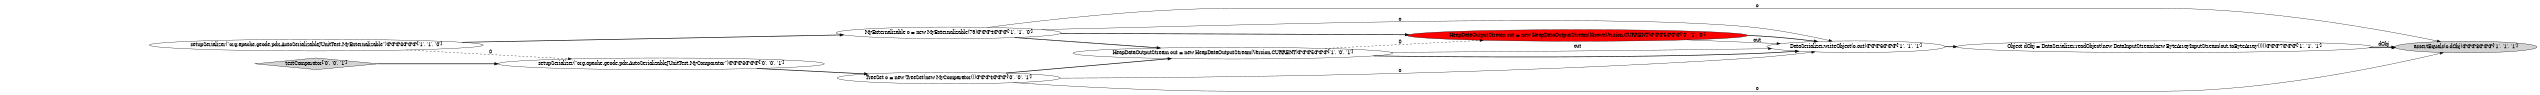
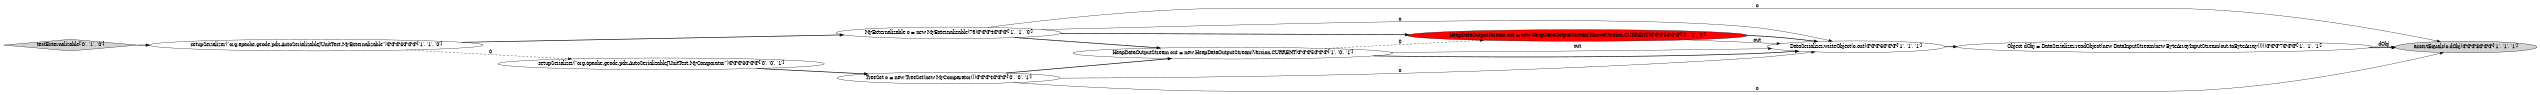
none -> (70, 45)
(316, 64) -> none
